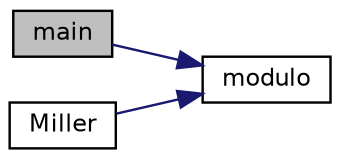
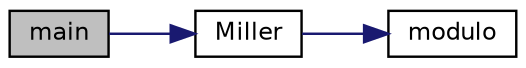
(145, 52) -> (140, 34)
